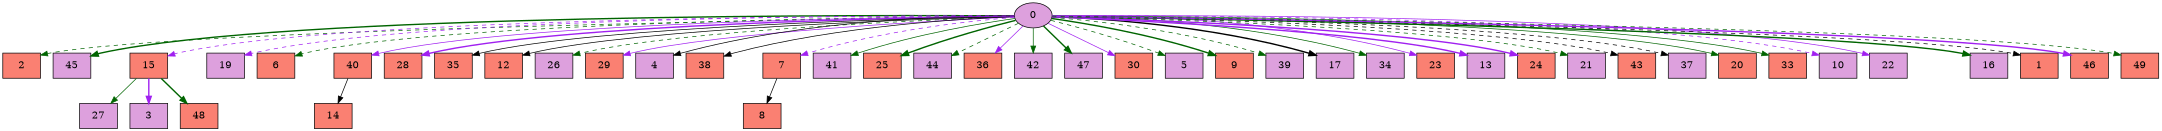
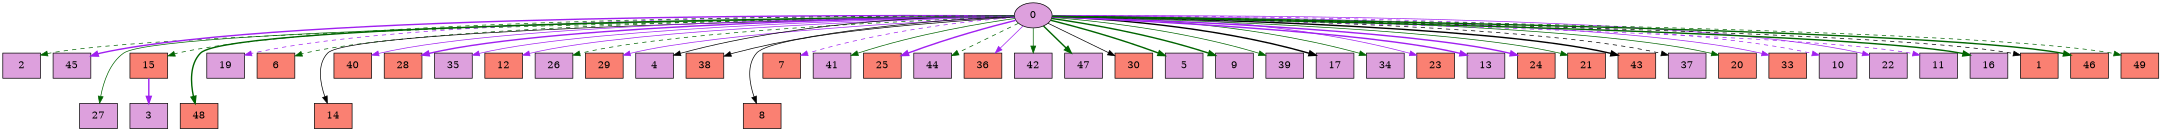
(594, 21) -> (594, 21)
(1408, 22) -> (1408, 22)
(1332, 25) -> (1332, 25)
(395, 26) -> (395, 26)
(746, 26) -> (746, 26)
(1307, 26) -> (1307, 26)
(1558, 26) -> (1558, 26)
(771, 27) -> (771, 27)
(1156, 30) -> (1156, 30)
(961, 35) -> (961, 35)
(1105, 35) -> (1105, 35)
(1078, 38) -> (1078, 38)
(22, 66) -> (22, 66)
(453, 66) -> (453, 66)
(1234, 66) -> (1234, 66)
(1587, 66) -> (1587, 66)
none -> (1939, 66)
(126, 88) -> (543, 25)
(171, 88) -> (584, 23)
(344, 88) -> (647, 25)
(773, 88) -> (861, 30)
